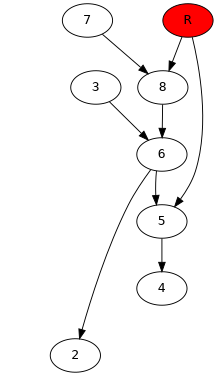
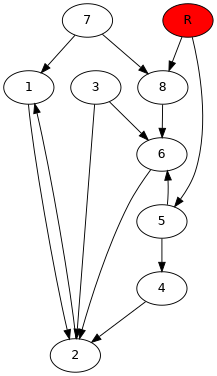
none -> (29, 87)
(156, 183) -> (168, 193)
none -> (86, 217)
none -> (122, 319)
